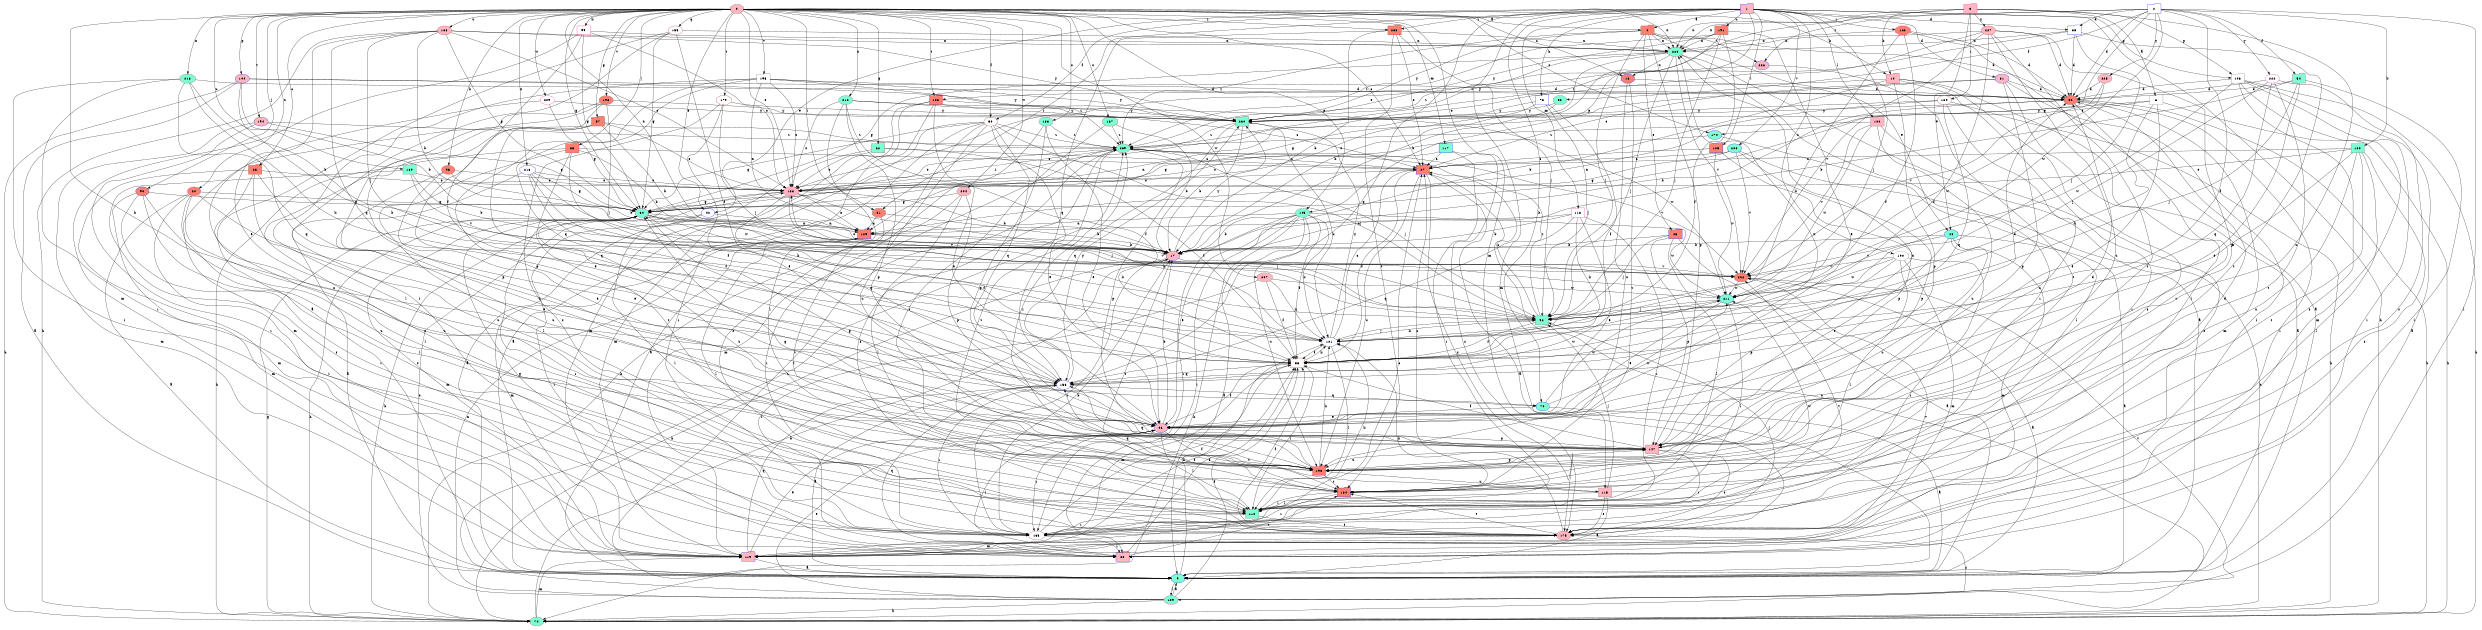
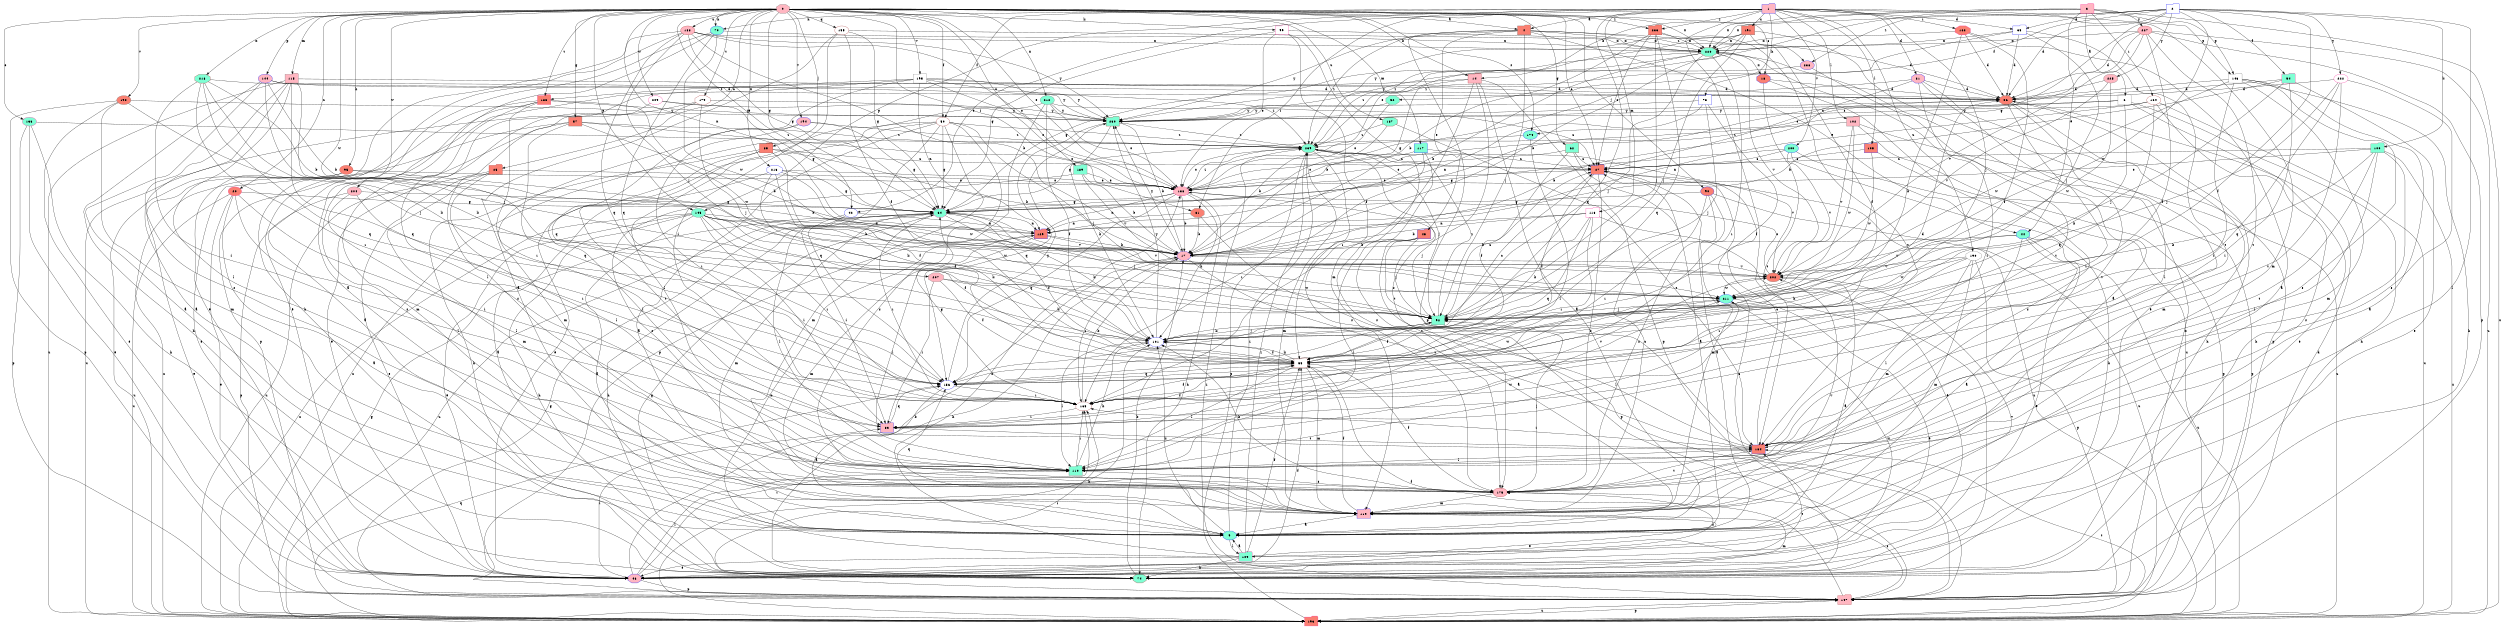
(1302, 396) -> (694, 267)
(1461, 482) -> (142, 615)
(1171, 600) -> (1246, 557)
